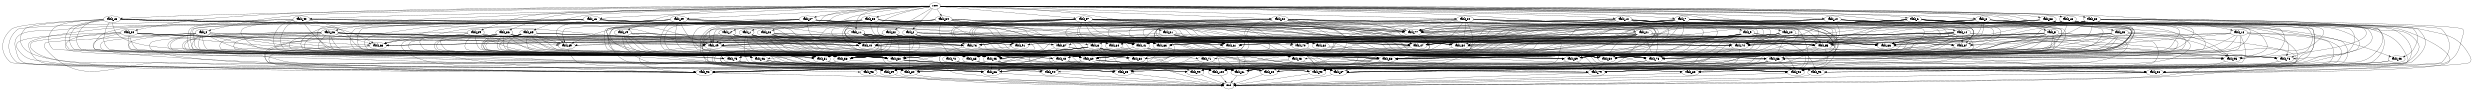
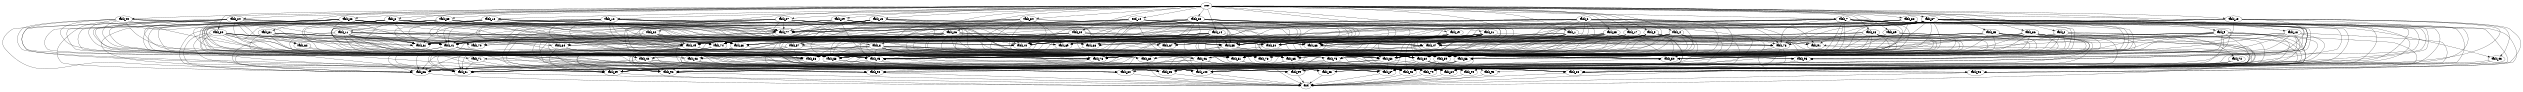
(1423, 9) -> (1449, 16)
(1833, 19) -> (1136, 19)
